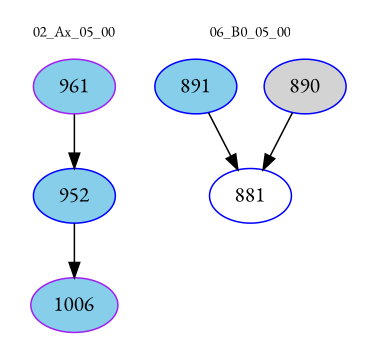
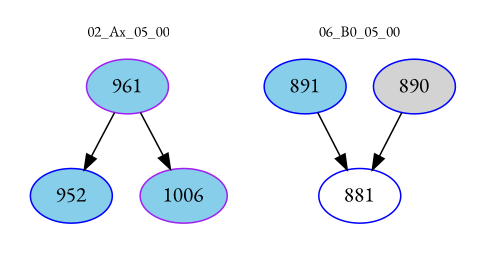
(74, 243) -> (152, 134)
